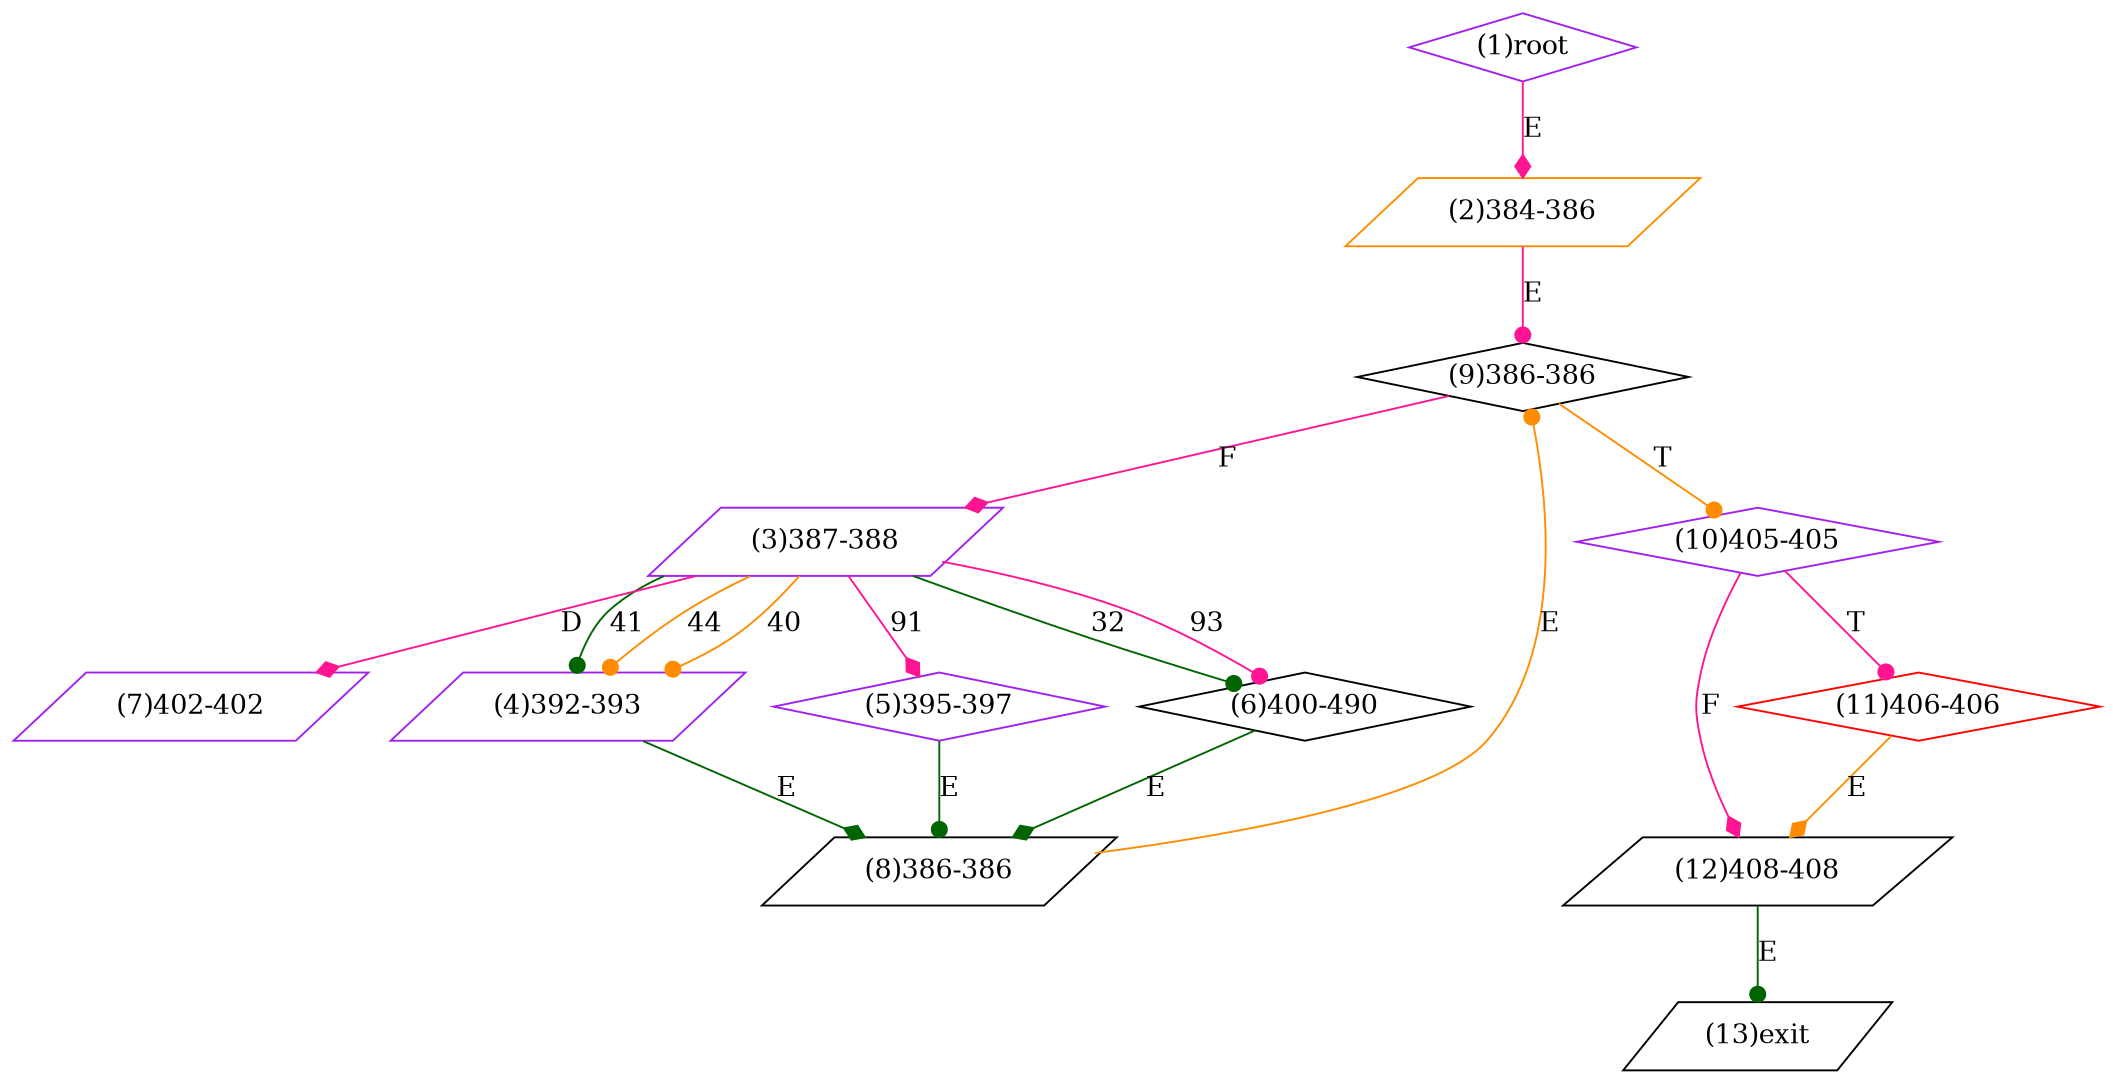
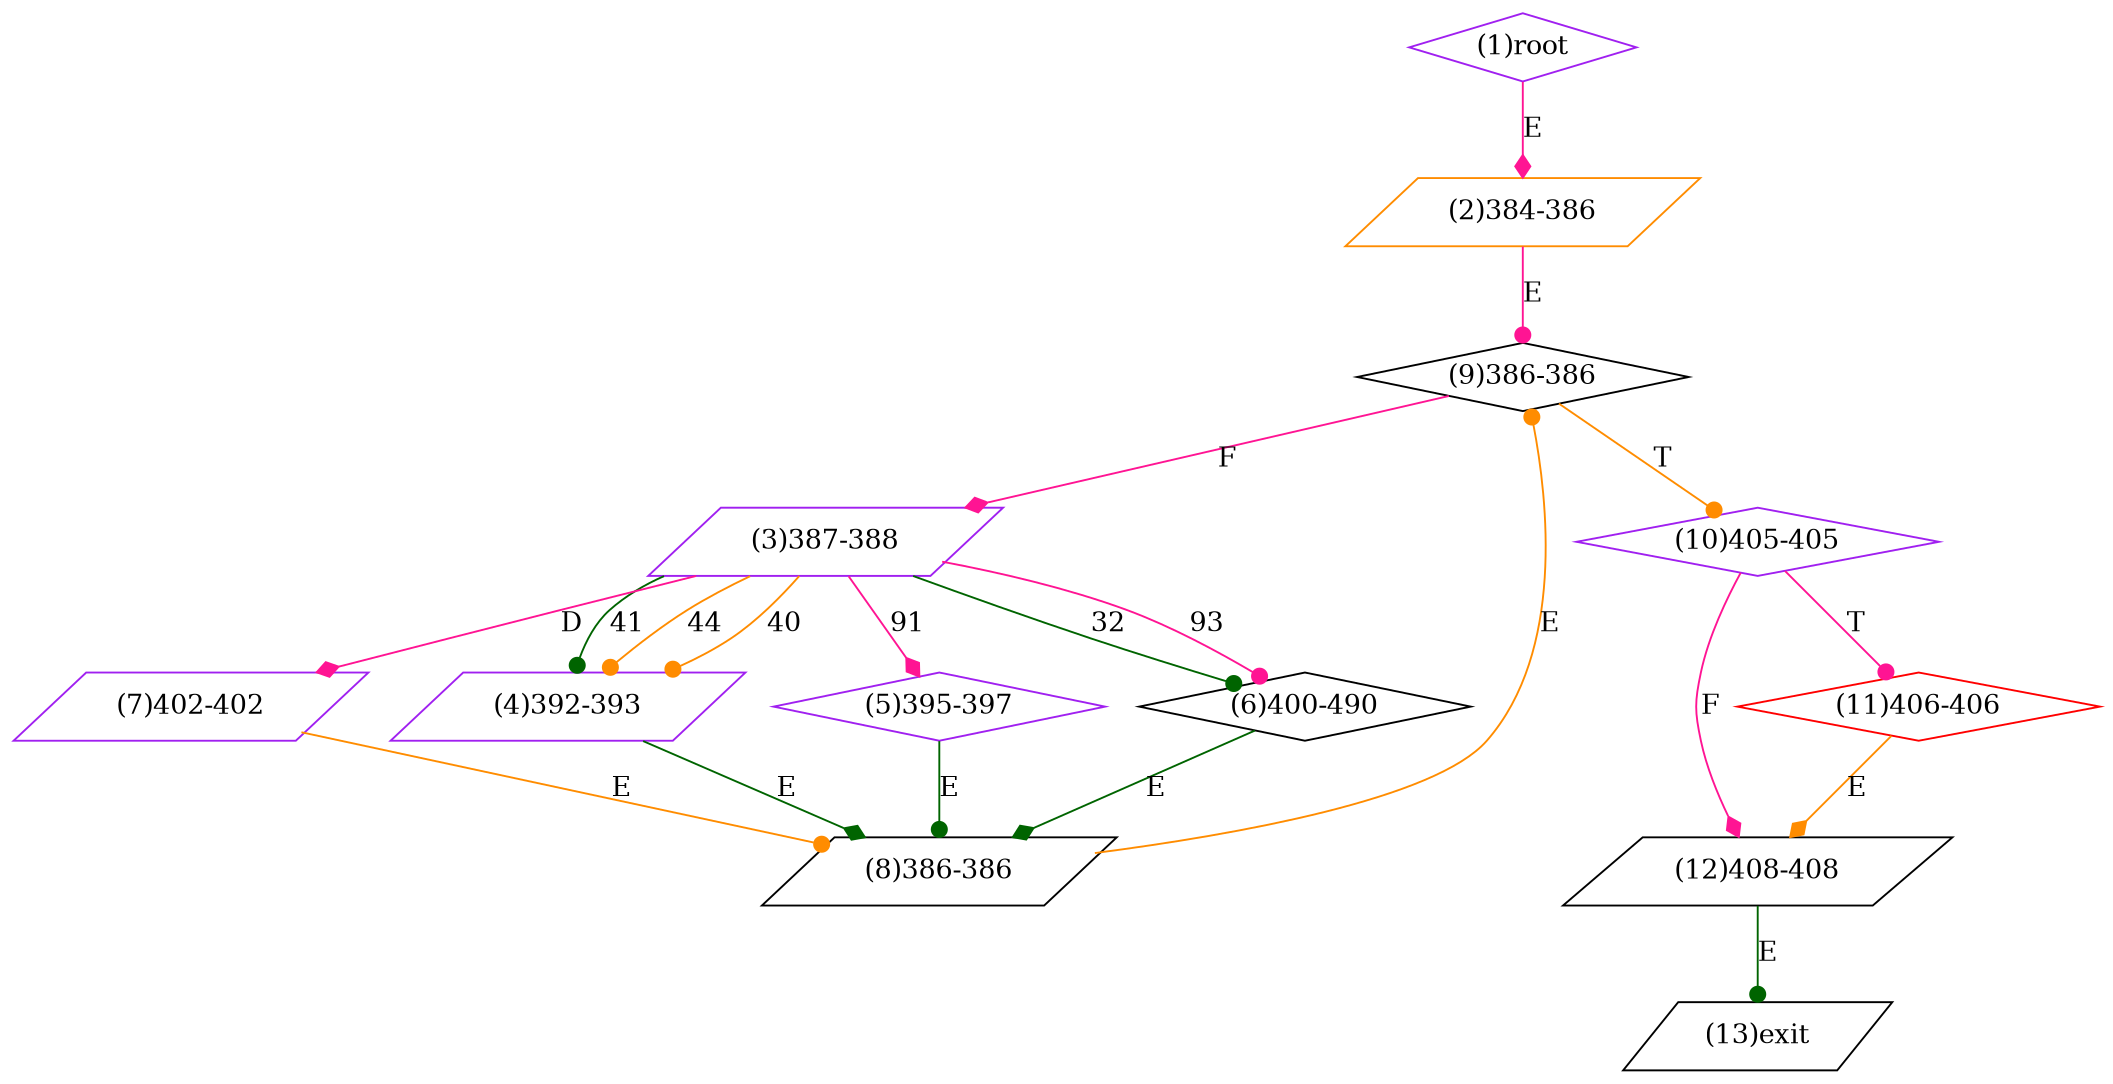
none -> (558, 787)
